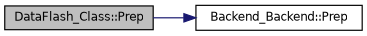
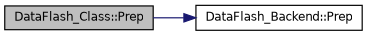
(279, 18) -> (279, 18)
